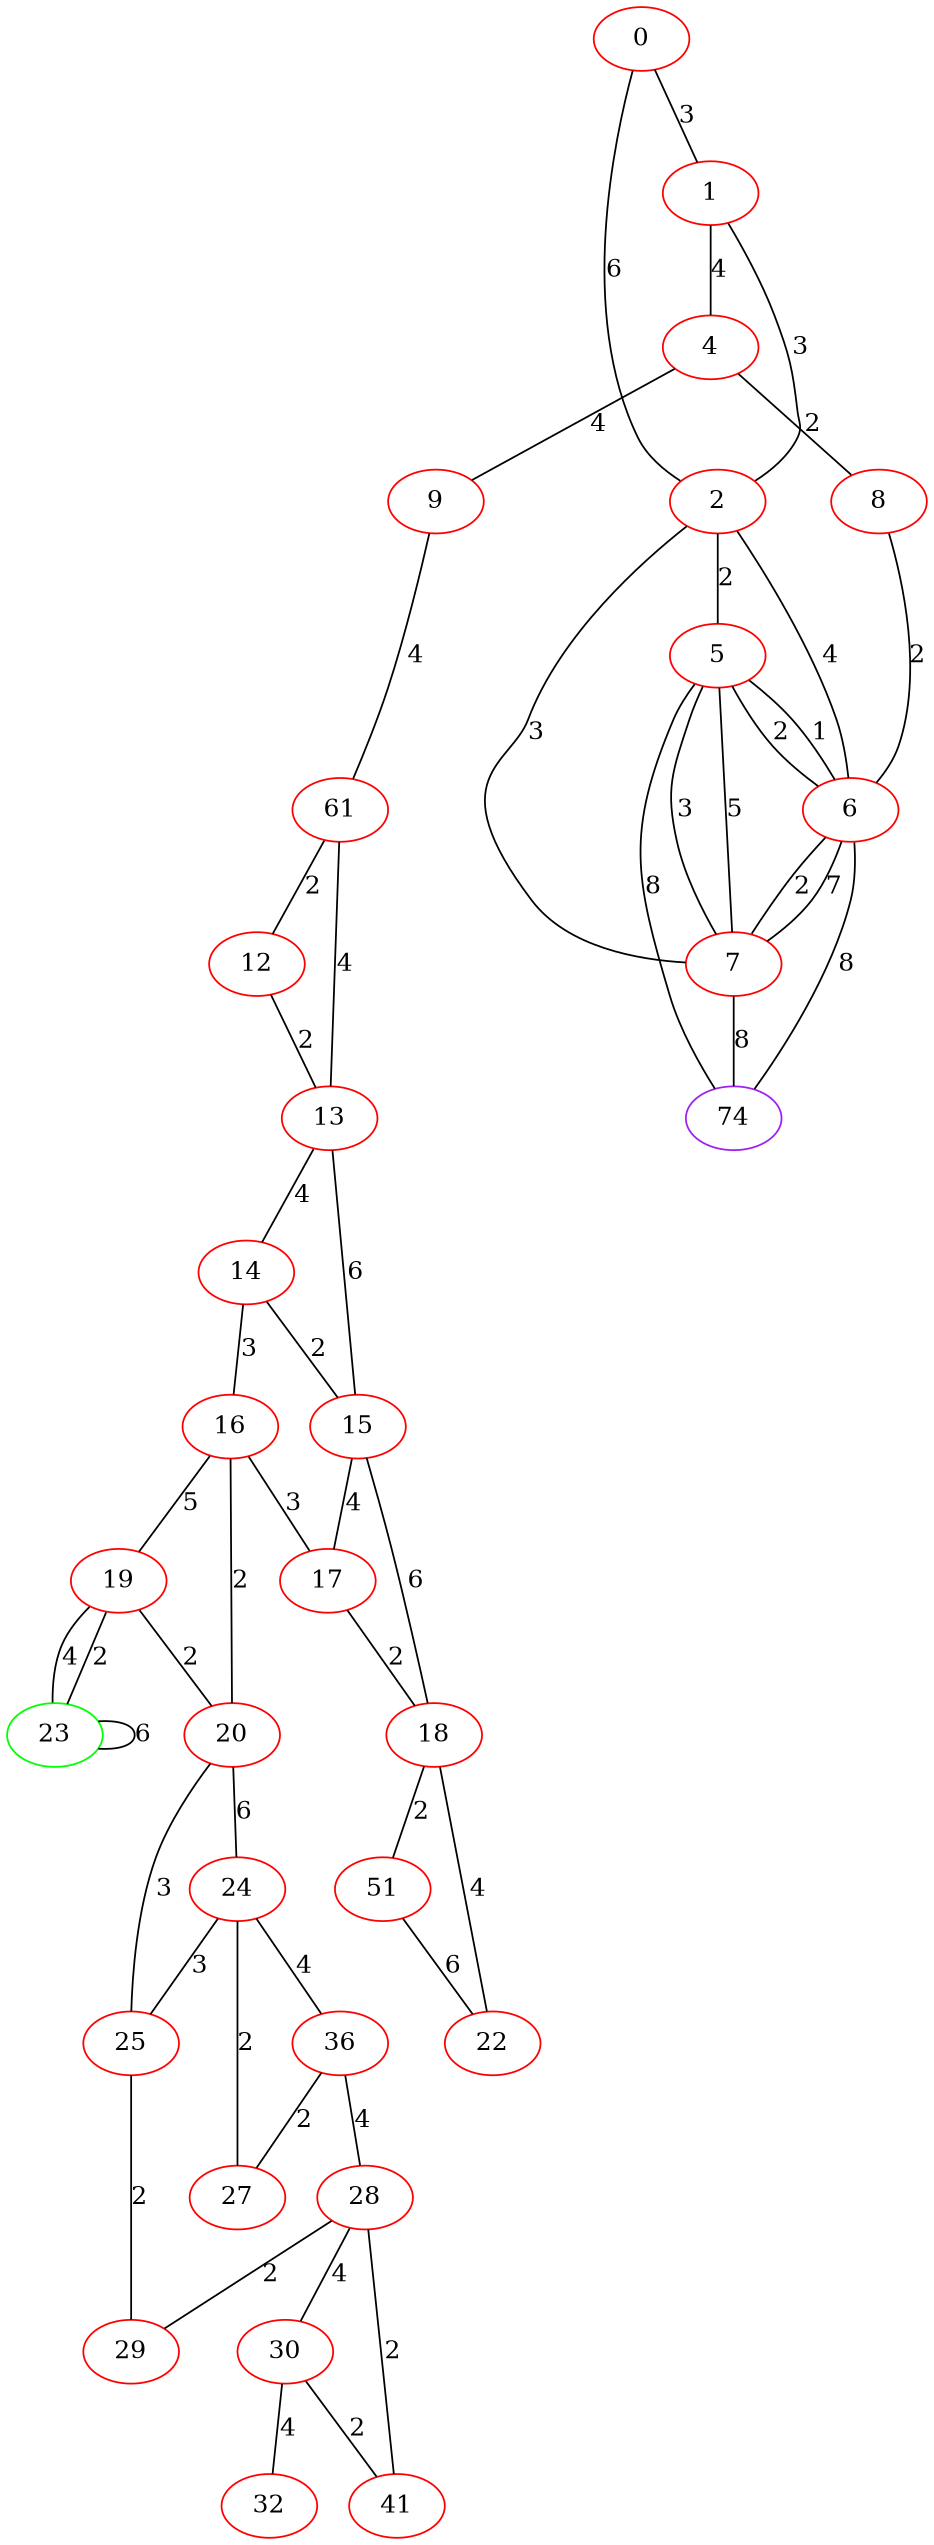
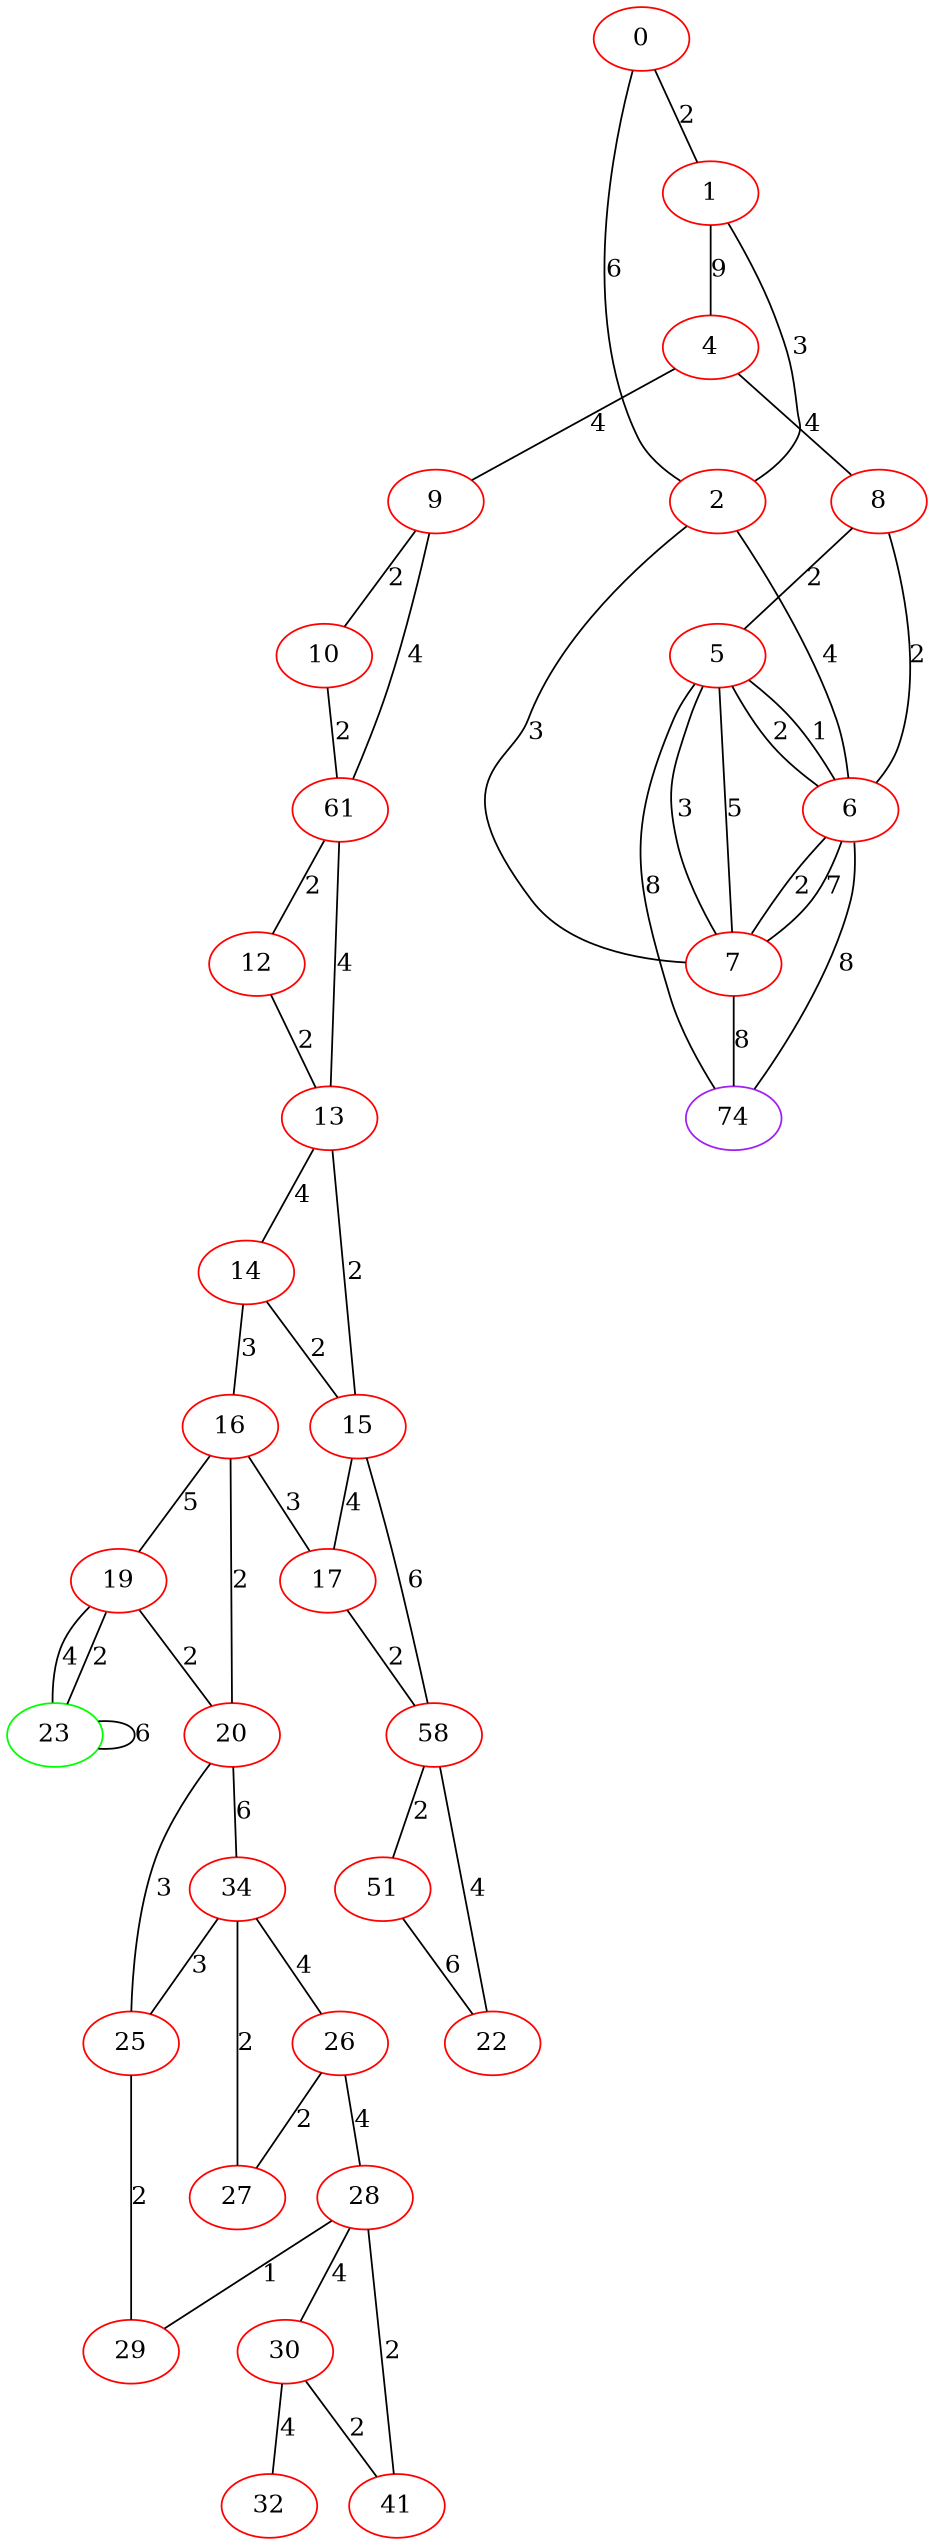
(688, 116) -> (688, 116)
(720, 270) -> (720, 270)
(813, 424) -> (813, 424)
(718, 579) -> (798, 579)
none -> (324, 656)
(356, 1272) -> (356, 1272)
(434, 1735) -> (434, 1735)
(237, 1889) -> (237, 1889)
(340, 2043) -> (340, 2043)
(271, 2275) -> (271, 2275)
